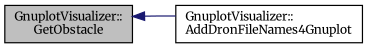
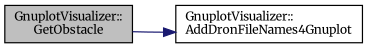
(160, 16) -> (148, 32)
